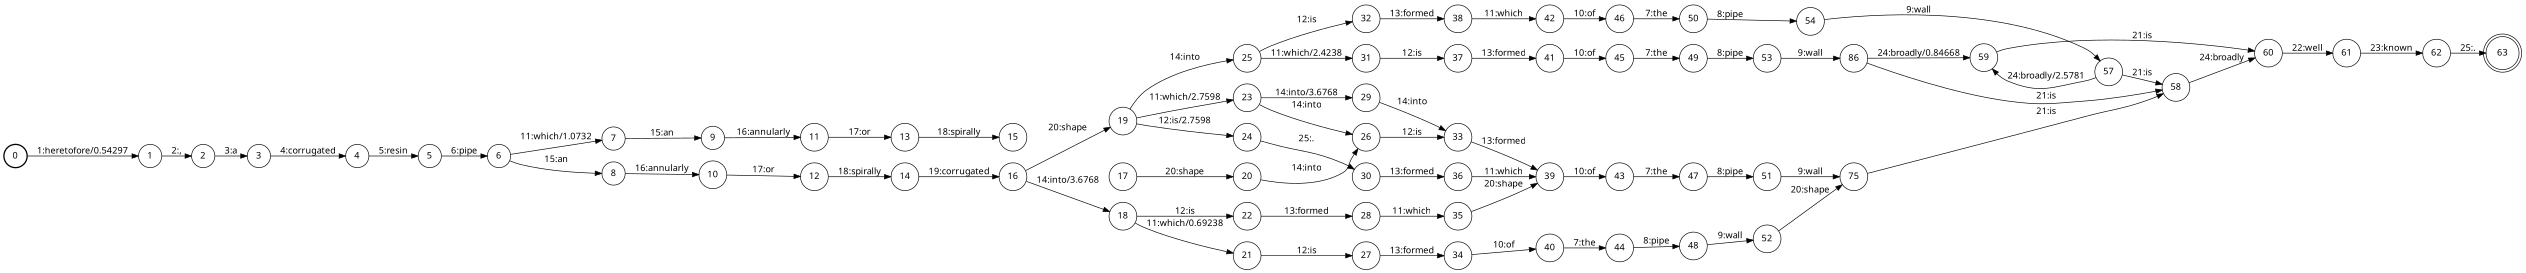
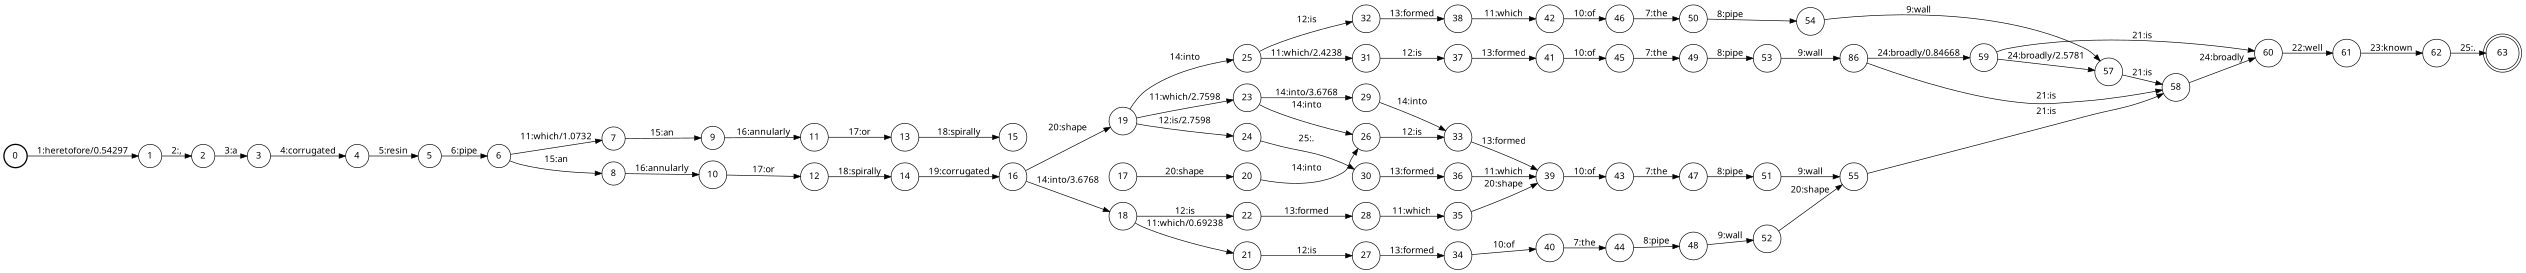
(2045, 88) -> (2043, 64)
(1854, 177) -> (1854, 177)
